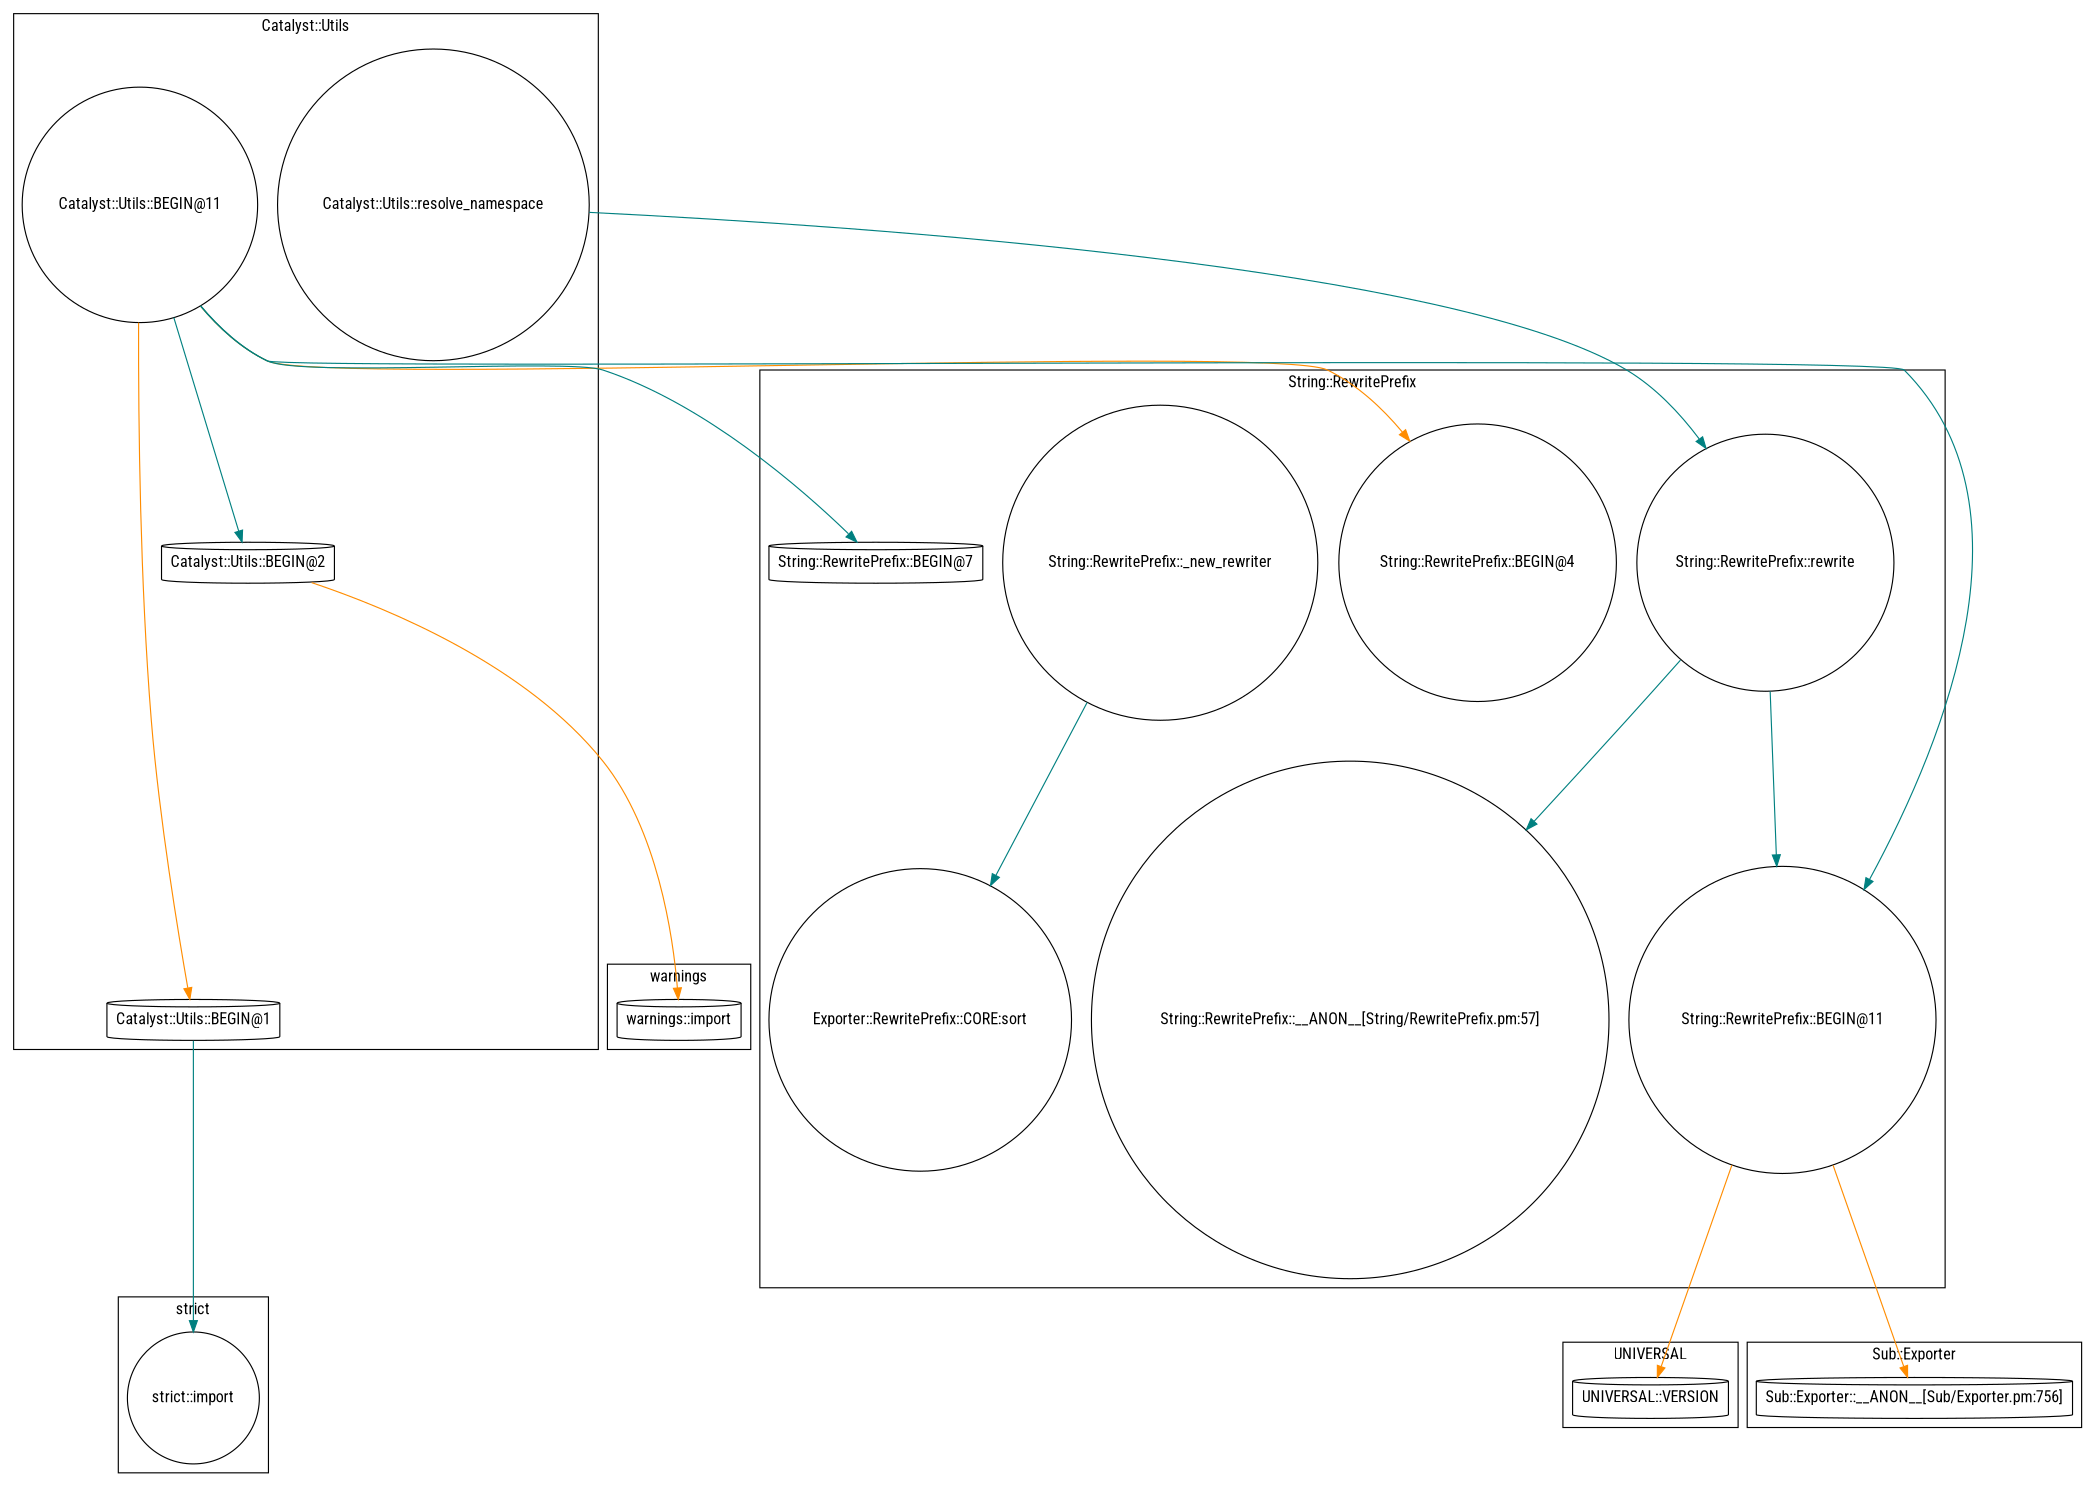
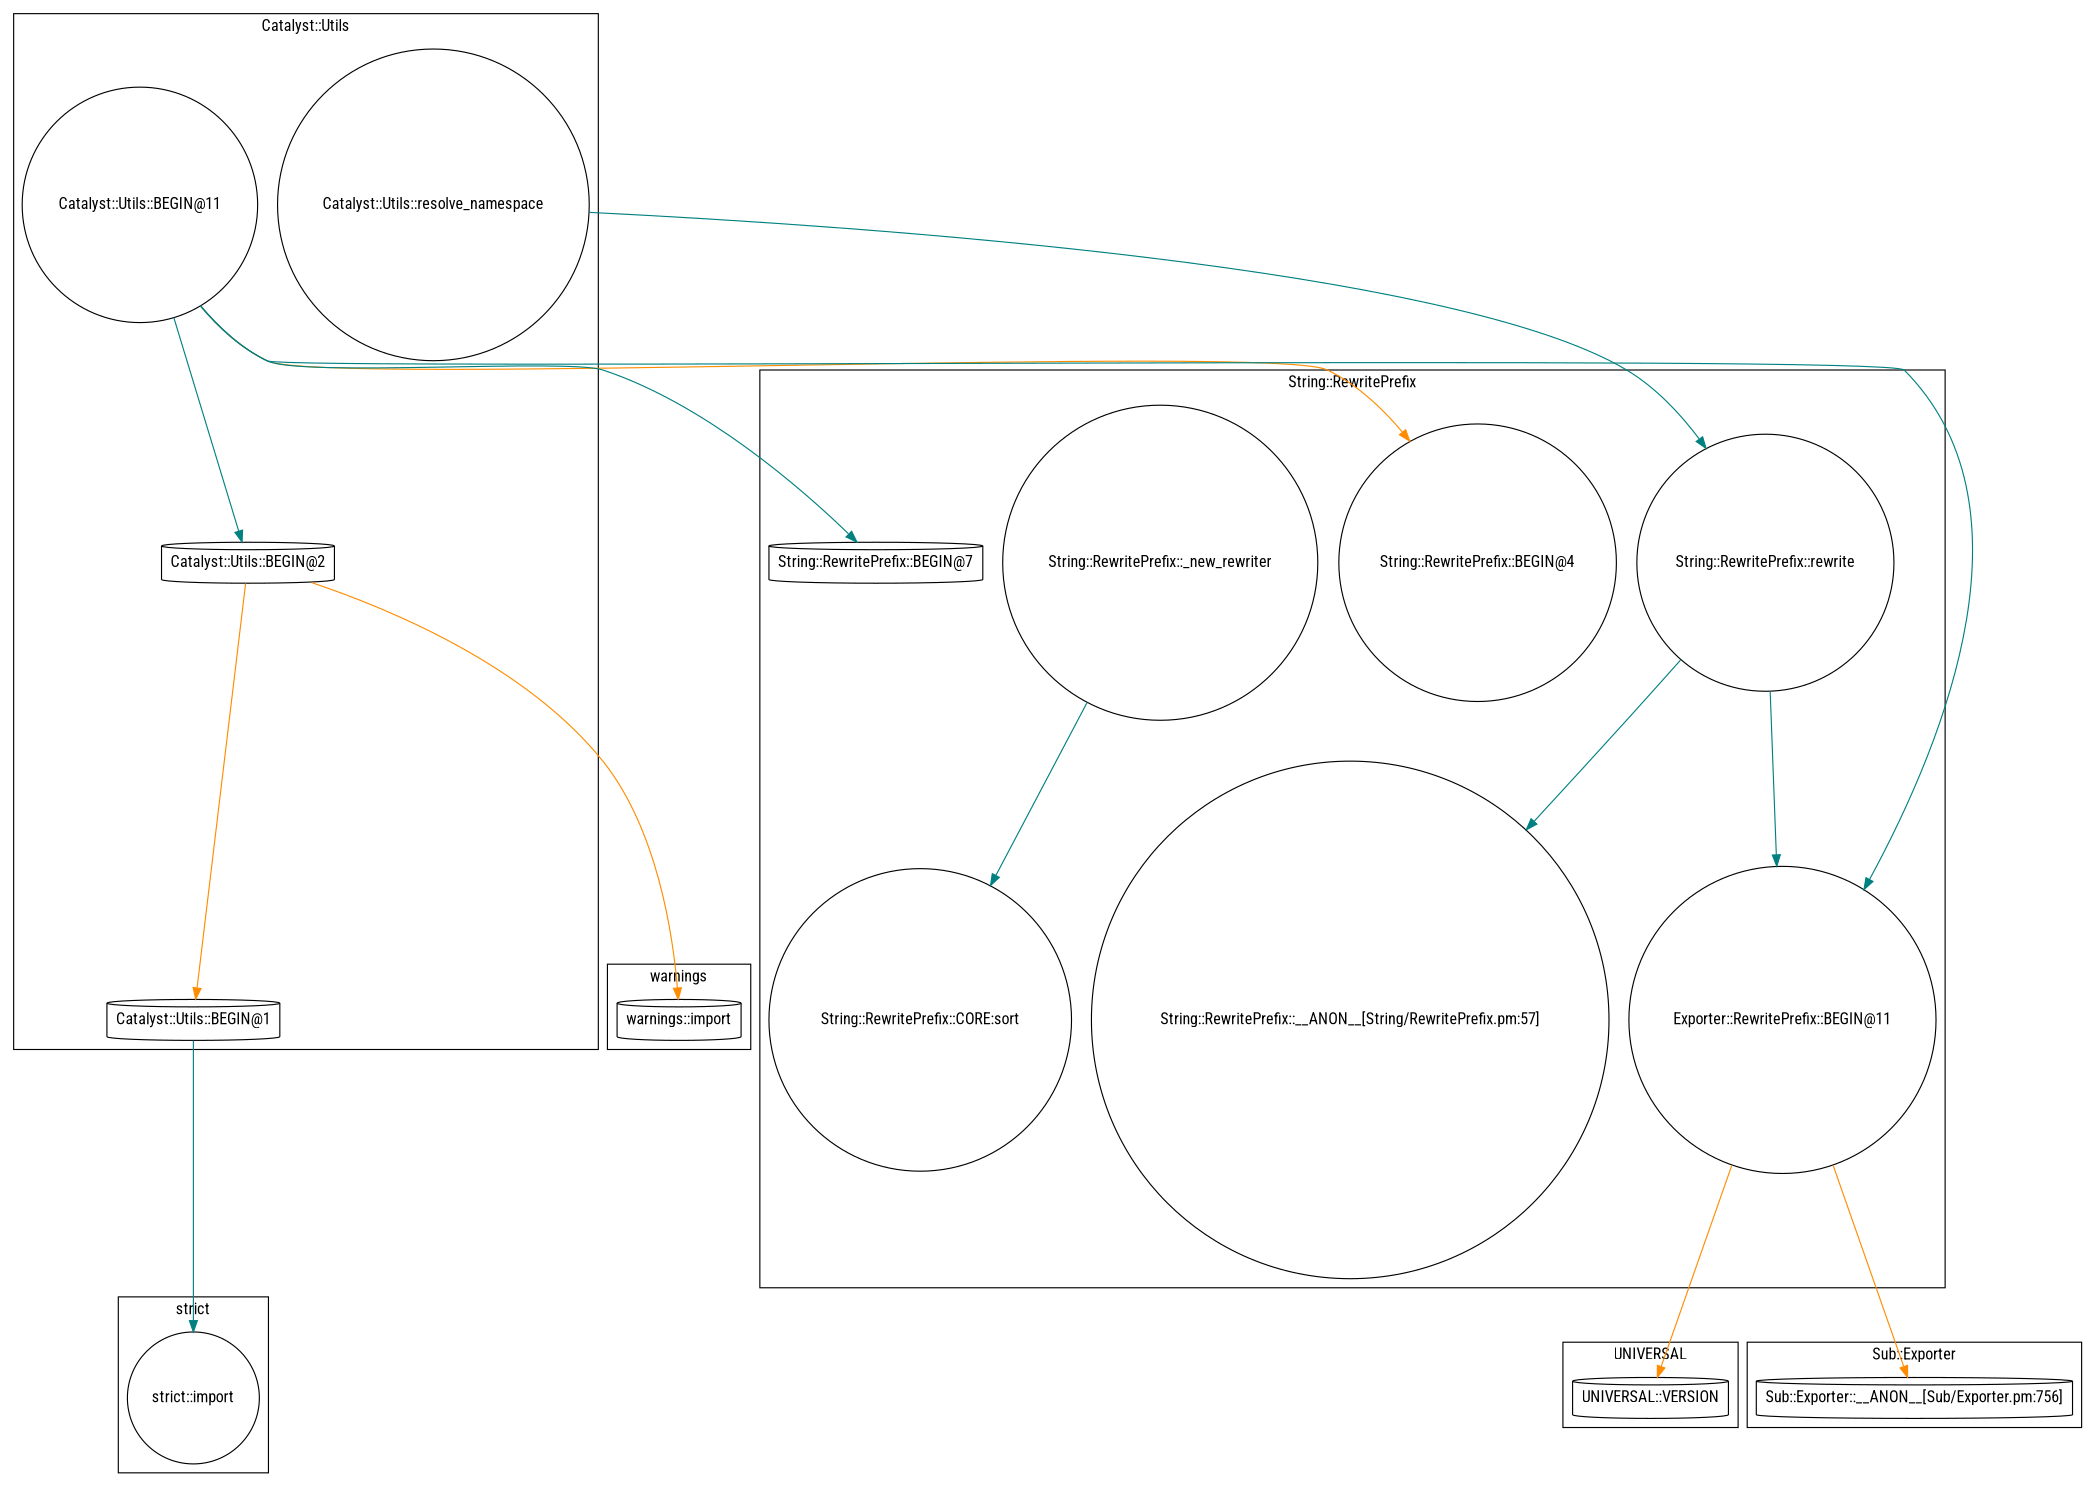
(147, 656) -> (221, 786)
(920, 1020) -> (920, 1020)
(1782, 1020) -> (1782, 1020)
